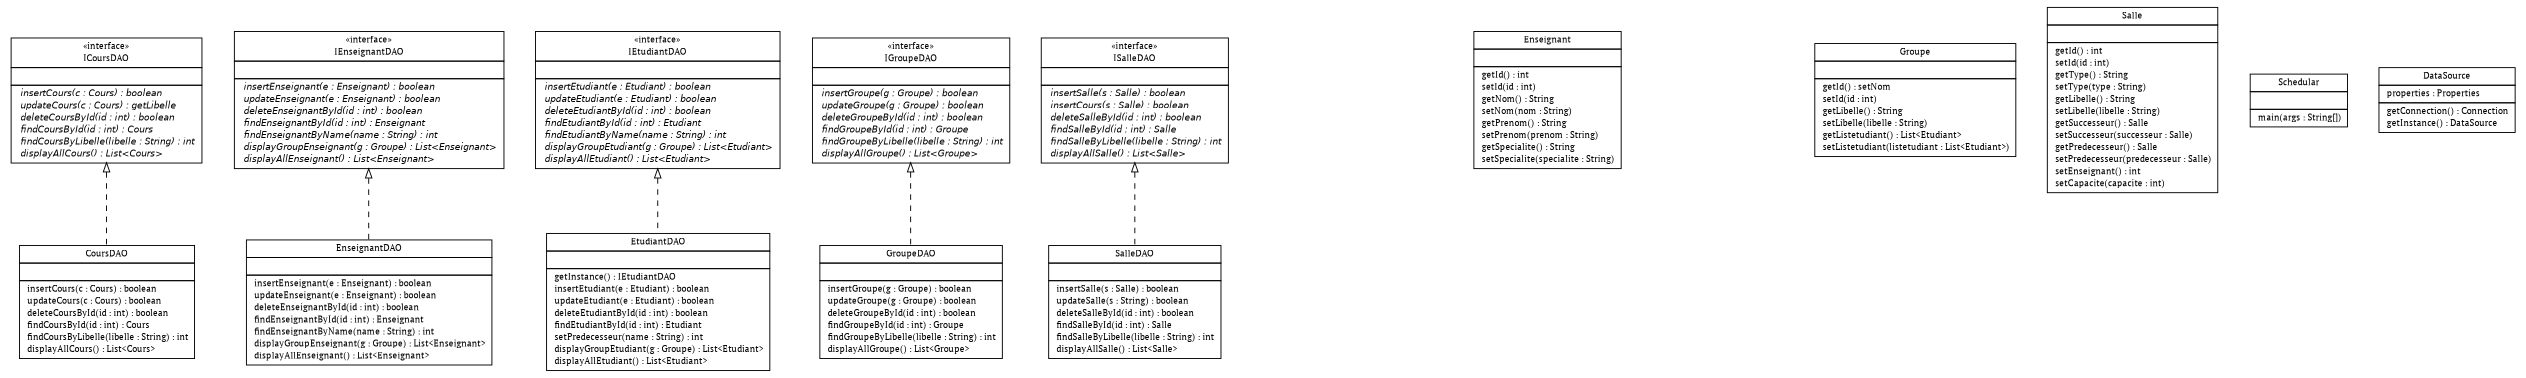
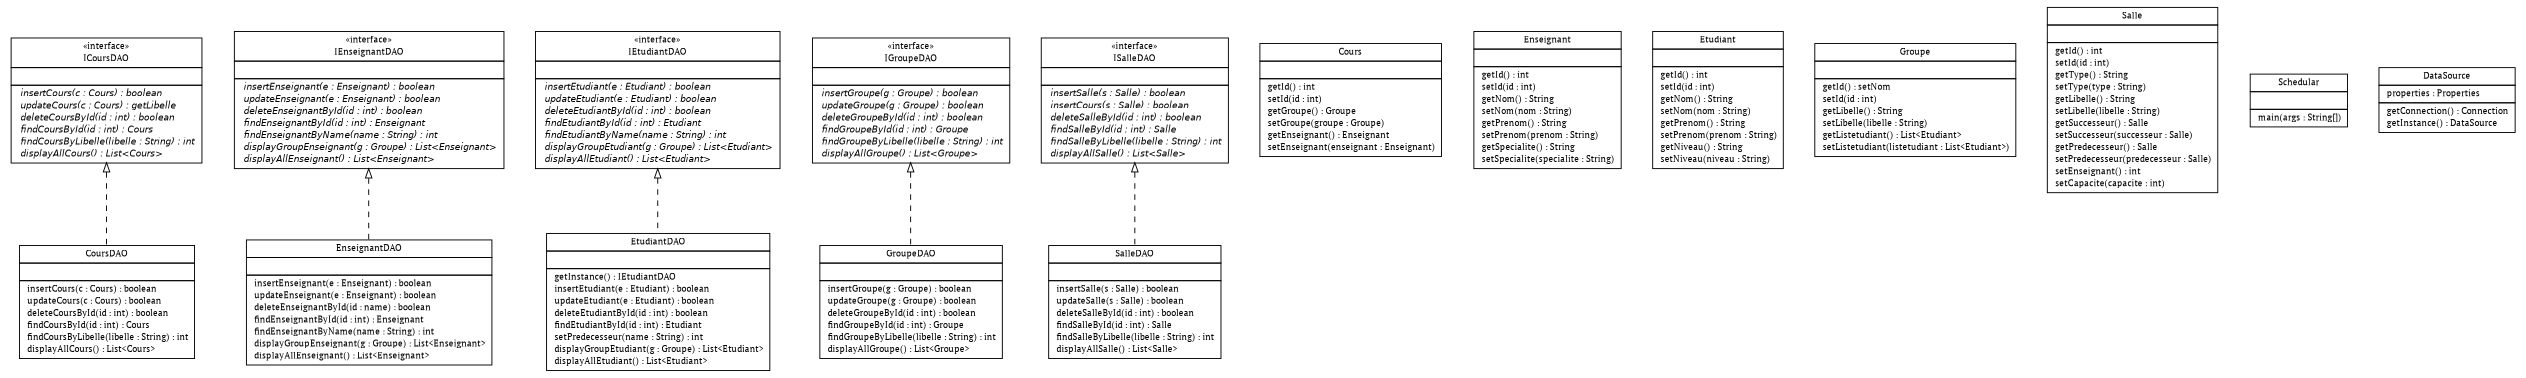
none -> (1351, 100)
none -> (1718, 100)
(1122, 301) -> (1120, 301)
(336, 308) -> (342, 308)
